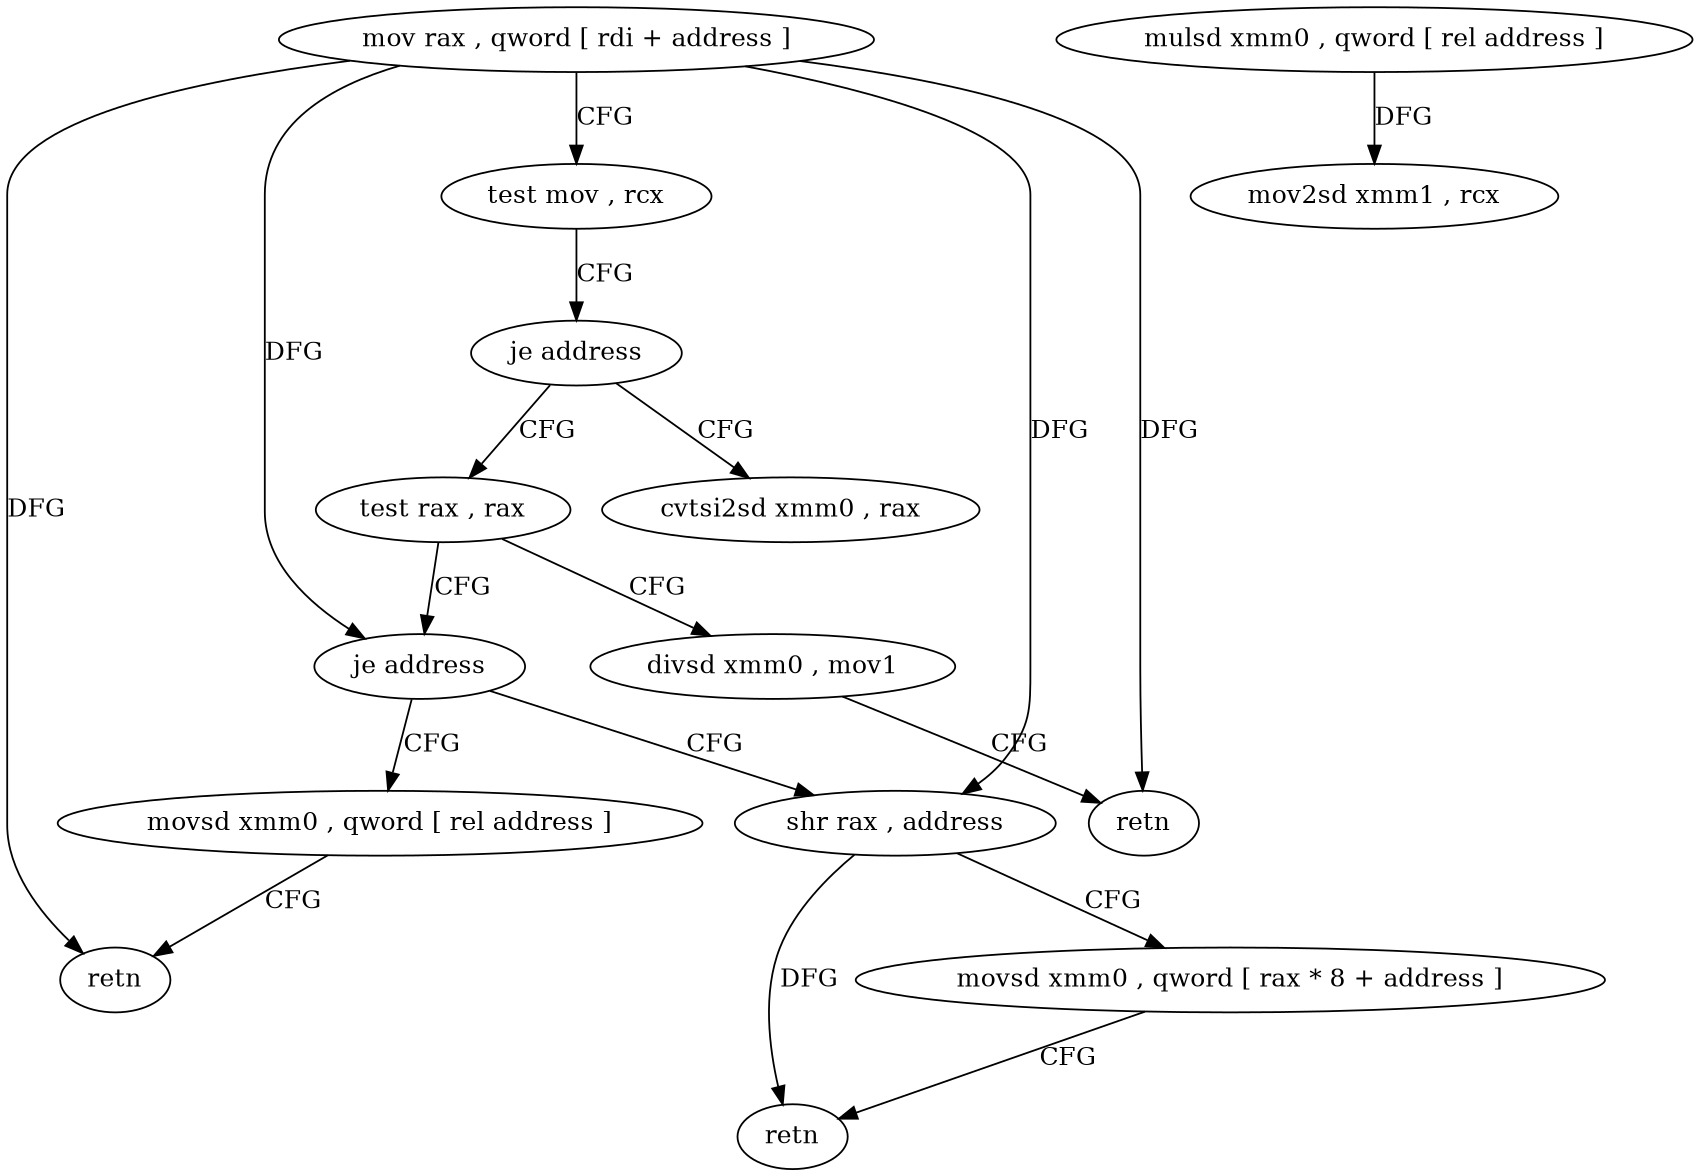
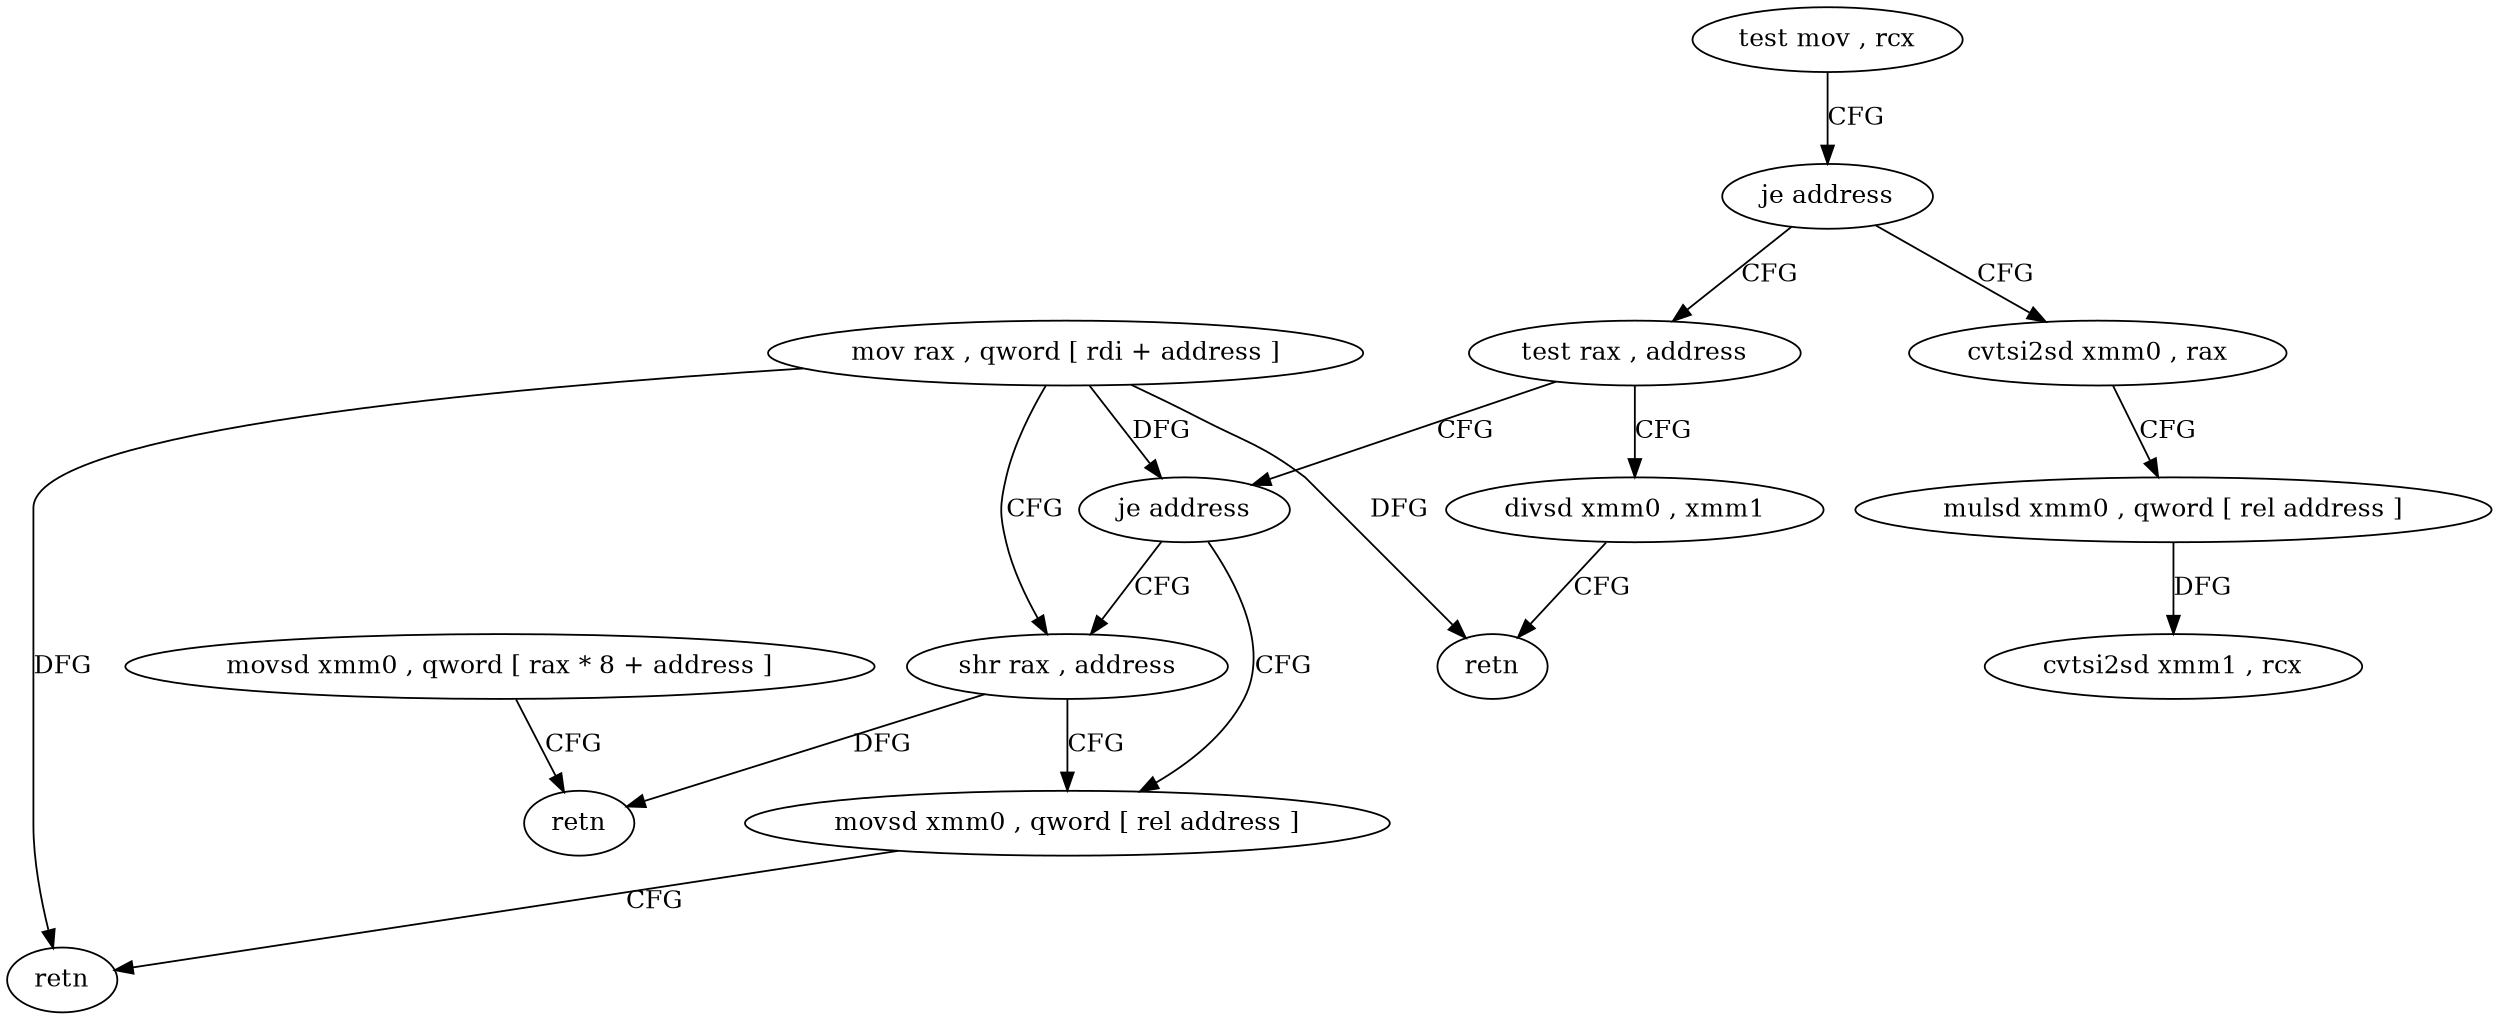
(576, 109) -> none
(1374, 196) -> (2173, 667)
none -> (2131, 423)
(1060, 431) -> (1035, 510)
(443, 510) -> (1635, 353)
(773, 667) -> (1635, 510)
(1053, 897) -> (1067, 736)
